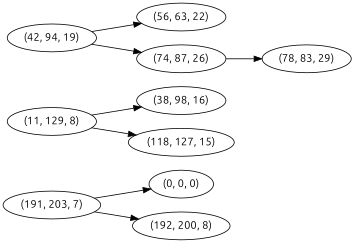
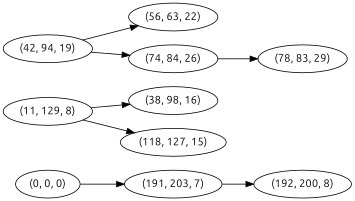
(181, 59) -> (173, 59)
(119, 194) -> (98, 184)
